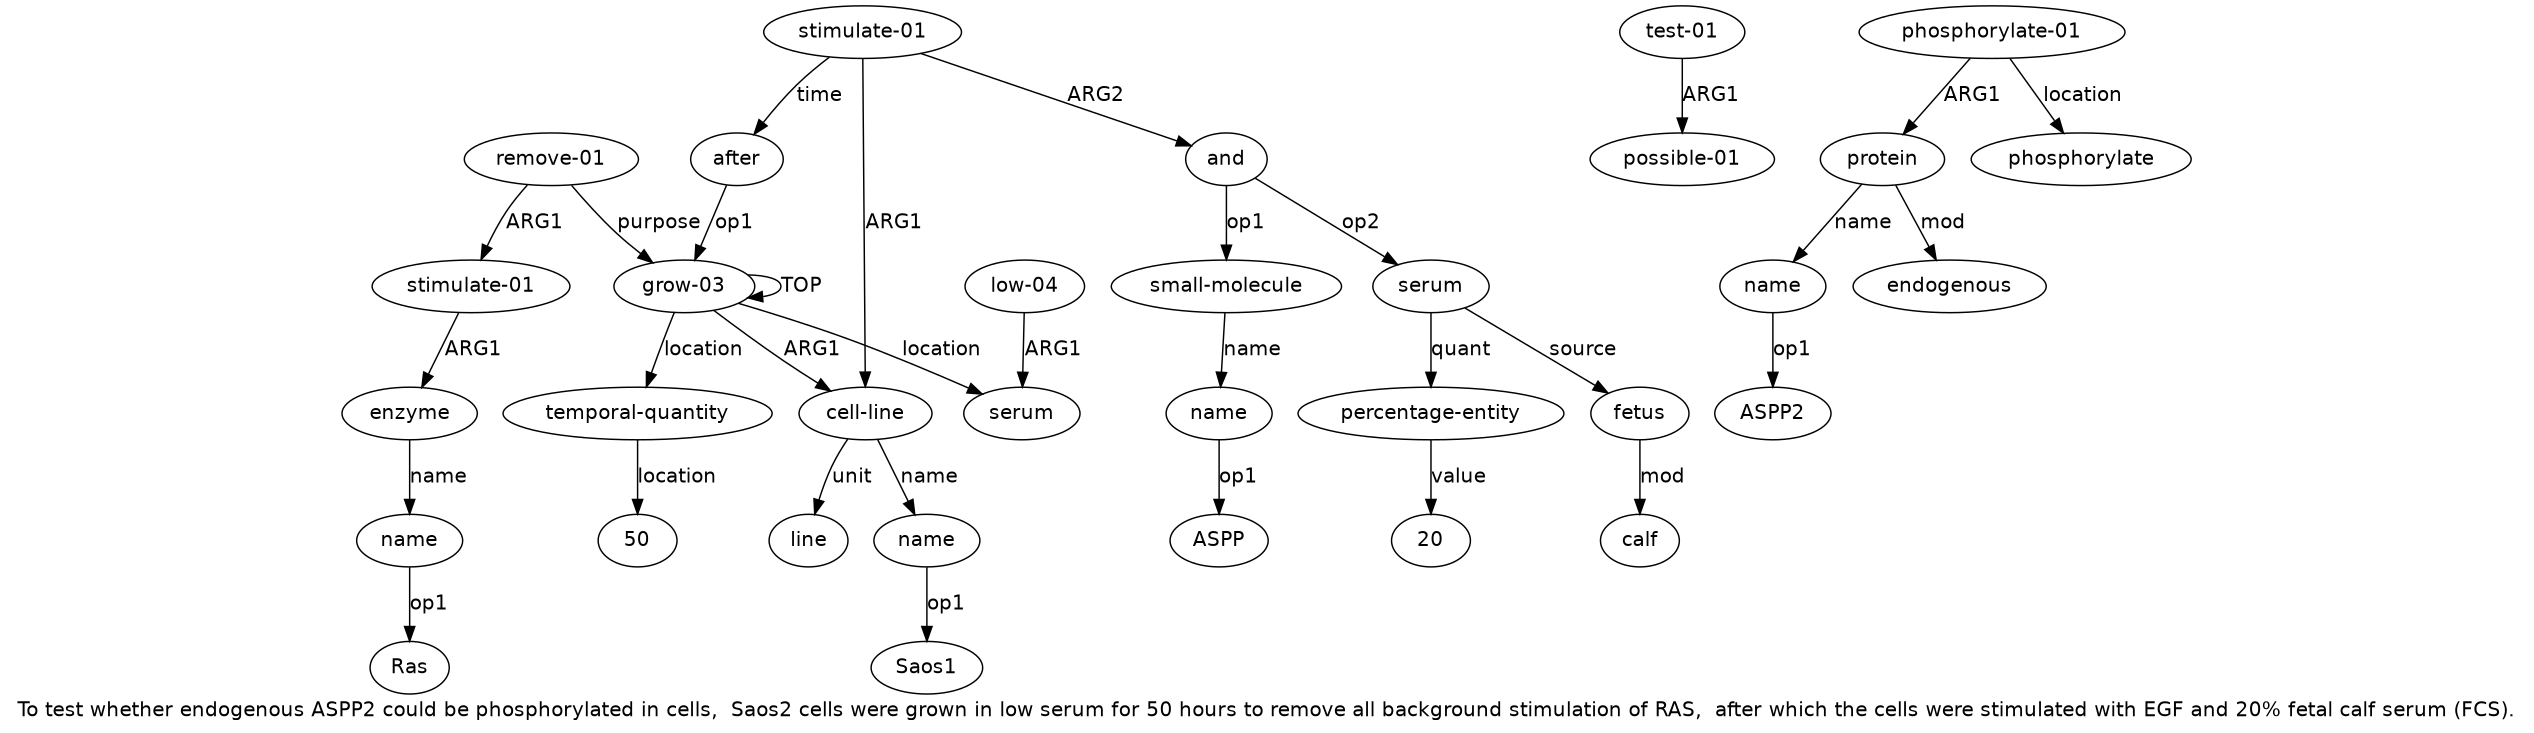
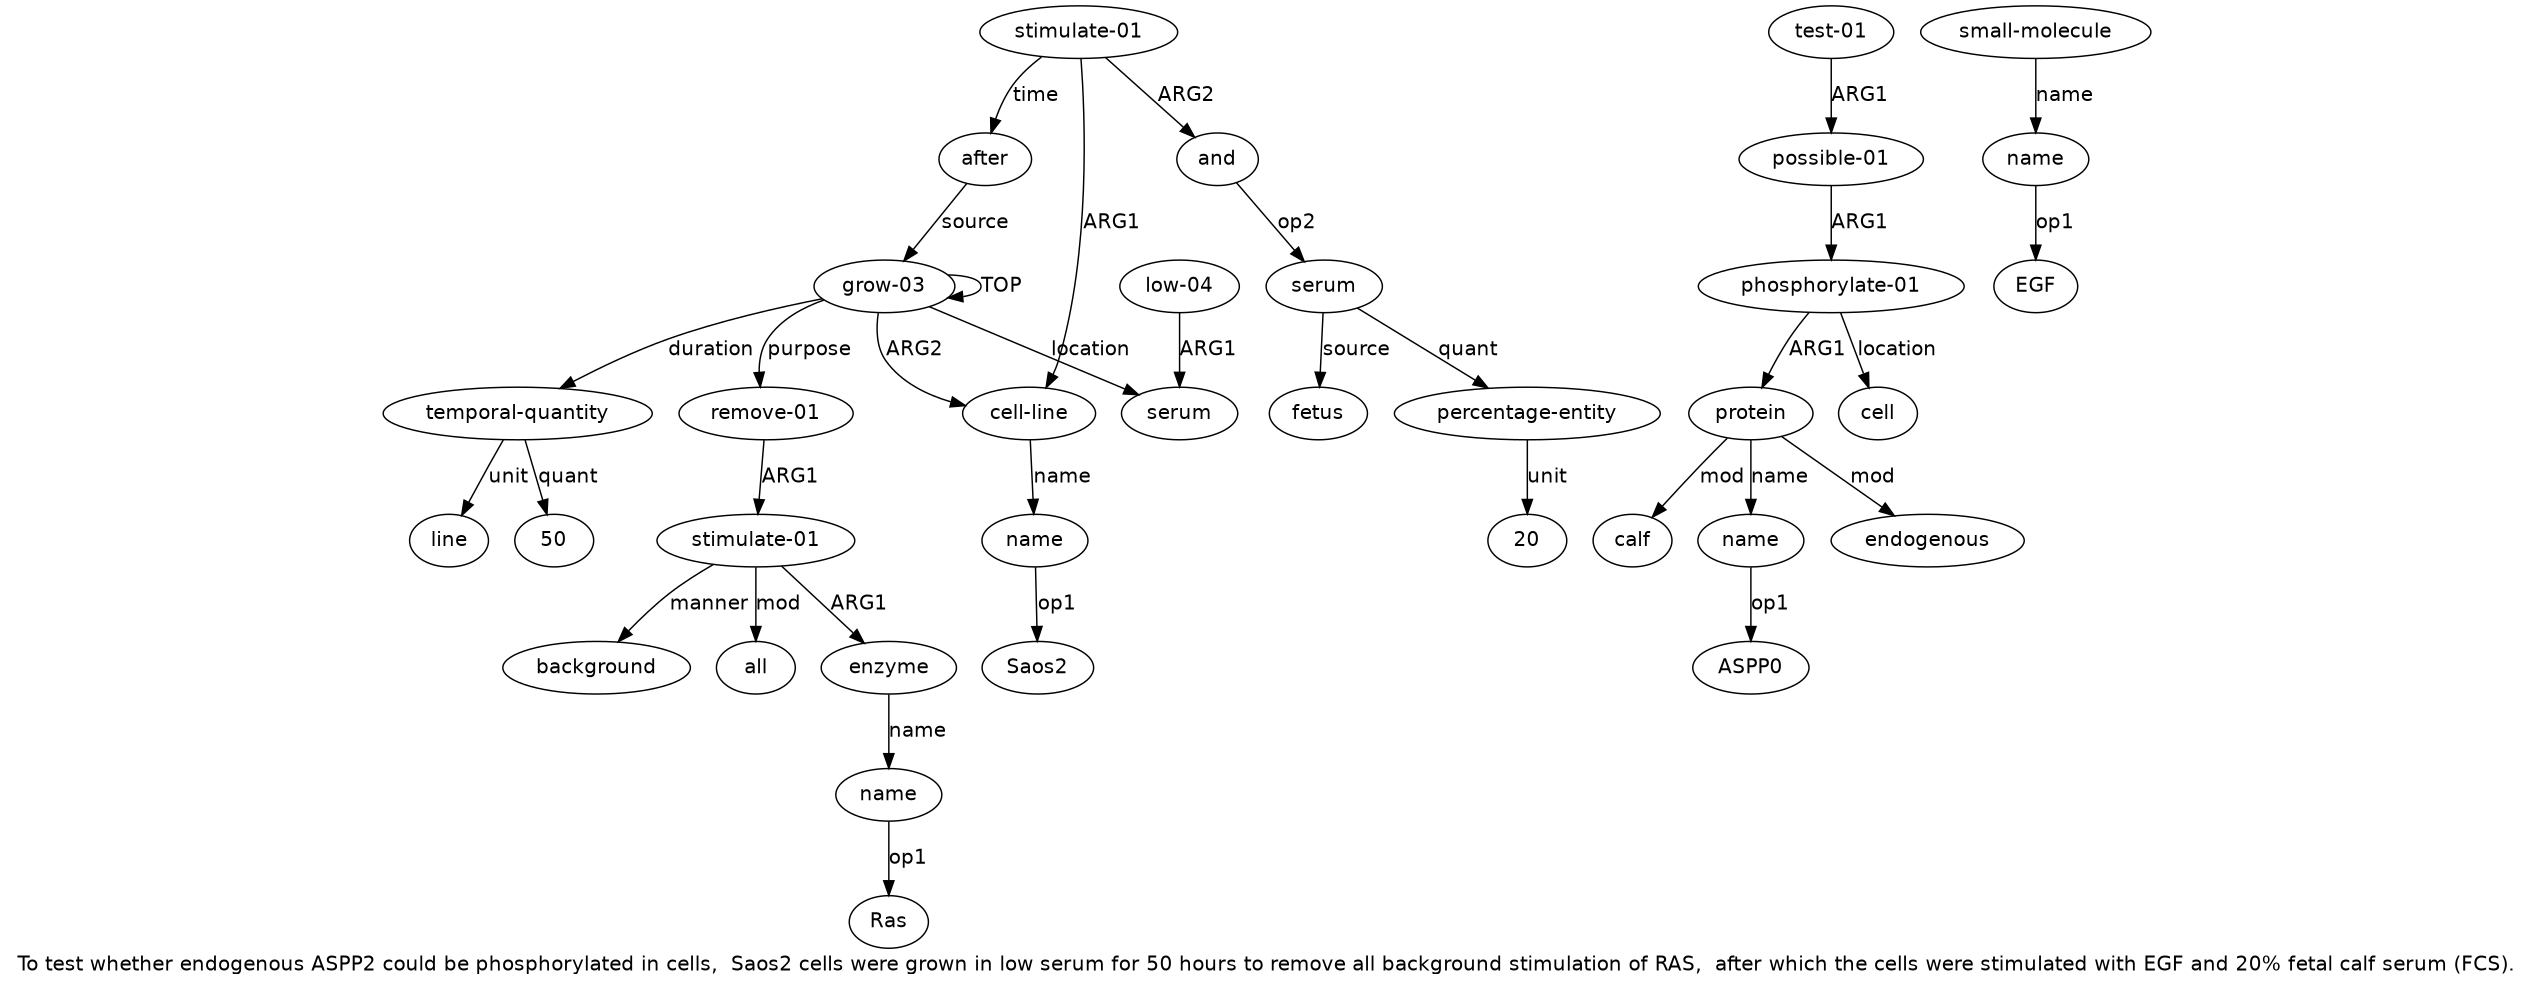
(2081, 159) -> (1878, 413)
(1226, 215) -> none
none -> (1831, 215)
(604, 221) -> (779, 326)
(735, 223) -> (975, 223)
(704, 350) -> (711, 350)
(813, 350) -> (915, 350)
(1773, 413) -> (1751, 668)
(831, 468) -> (486, 471)
(1640, 470) -> (1694, 472)
(678, 477) -> (568, 477)
(1459, 477) -> (1548, 477)
(1219, 541) -> (2036, 286)
none -> (597, 668)
none -> (756, 668)
(927, 668) -> (1038, 668)
